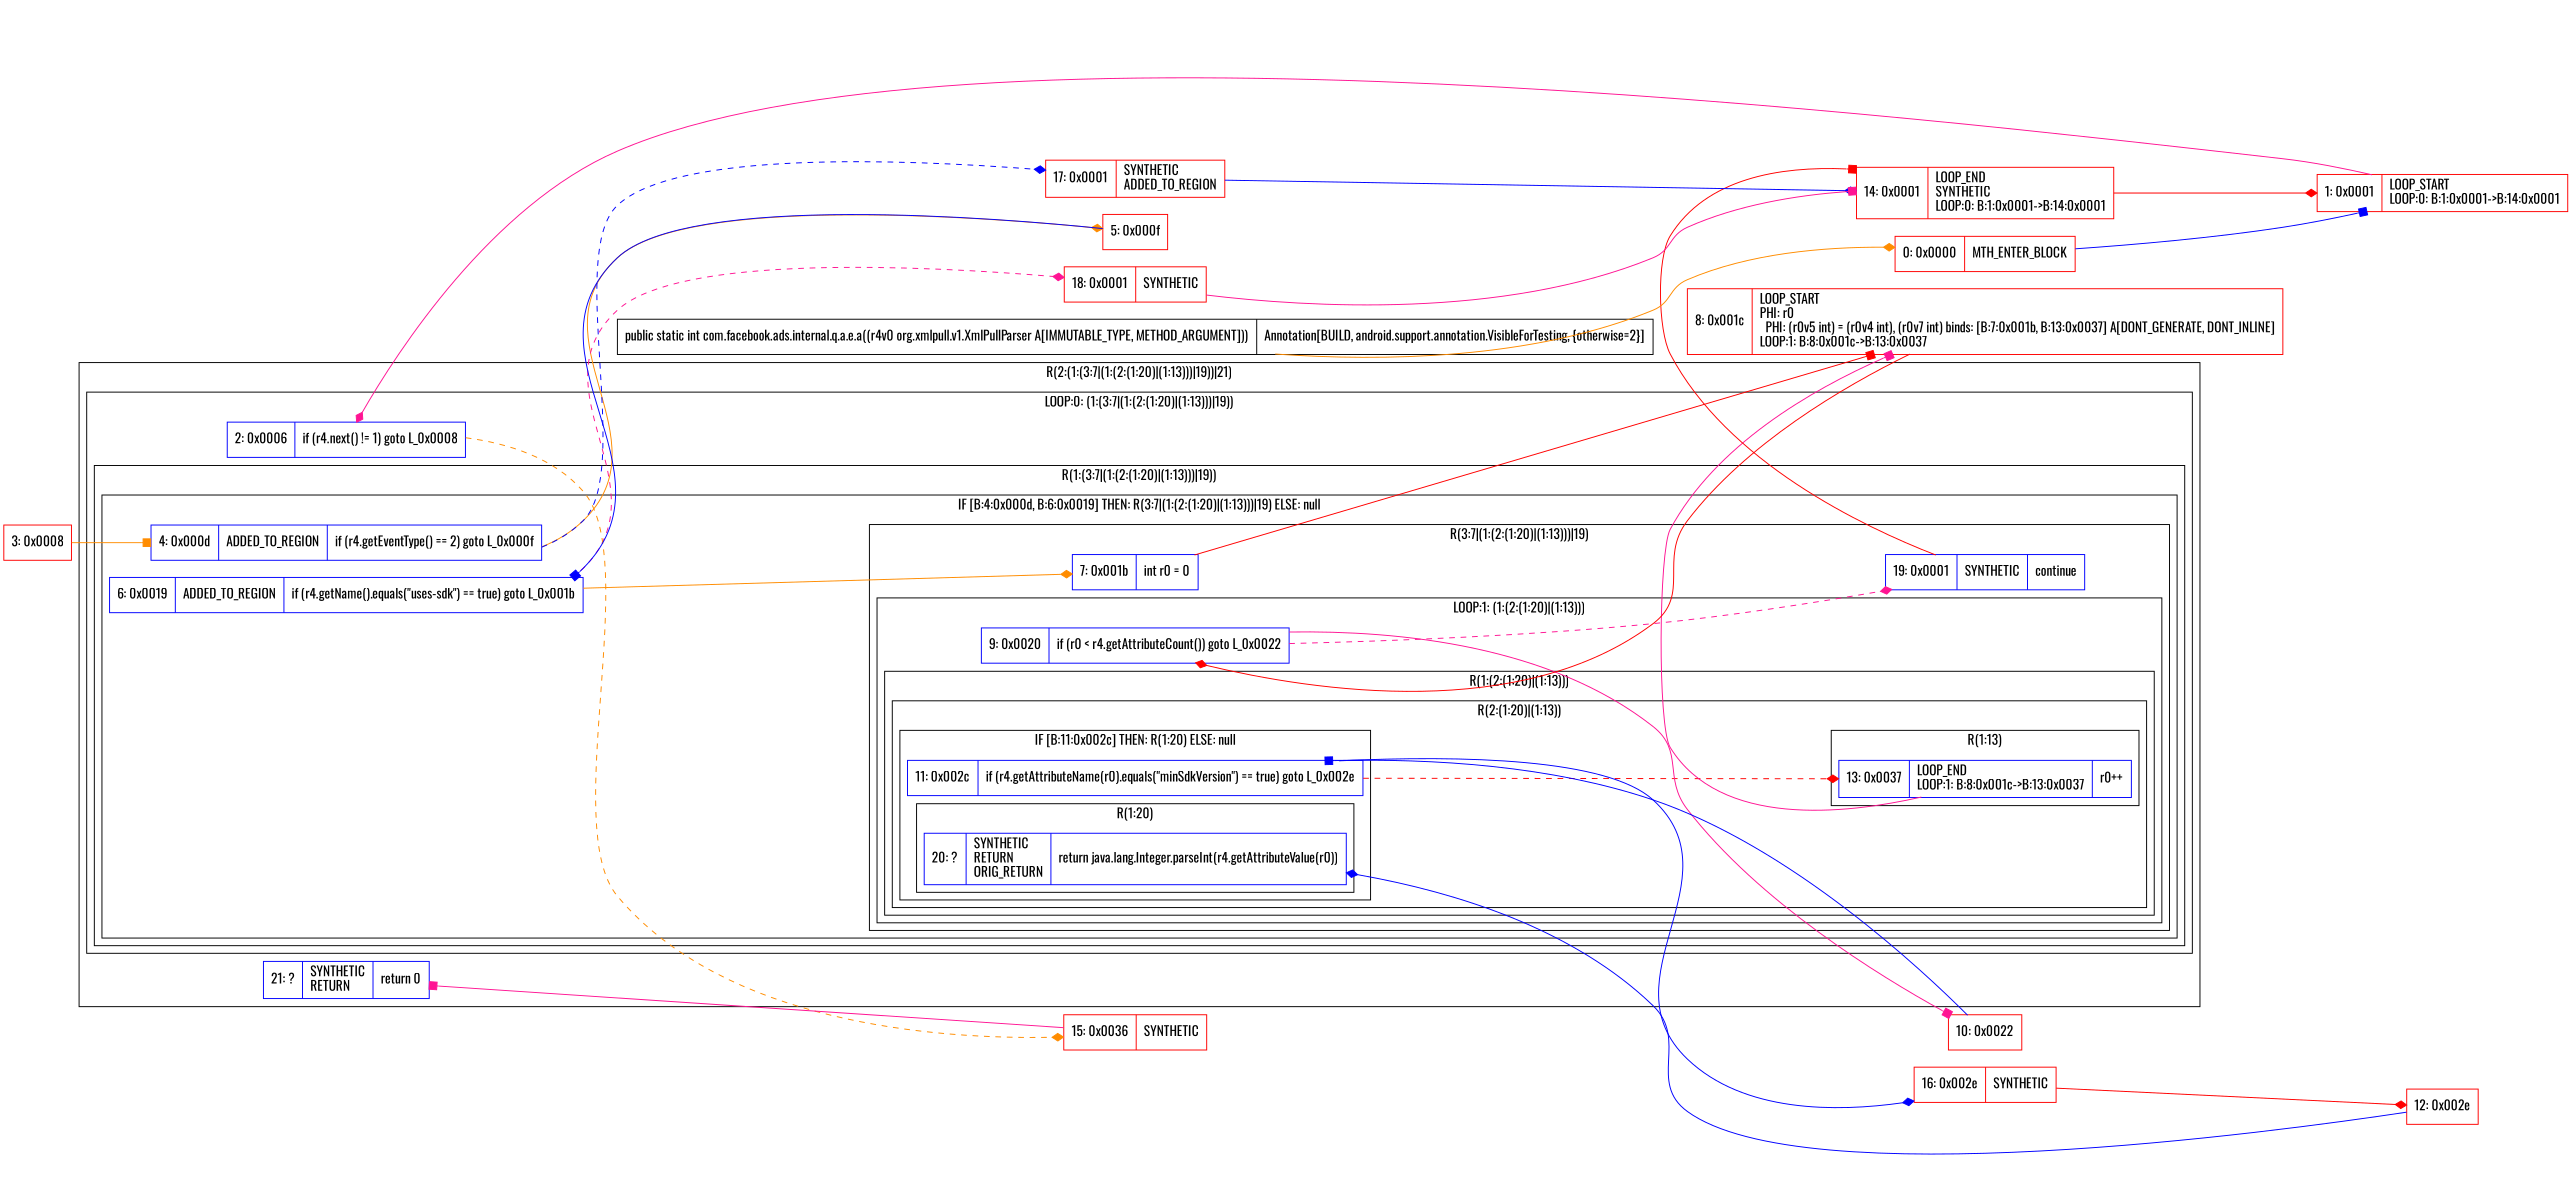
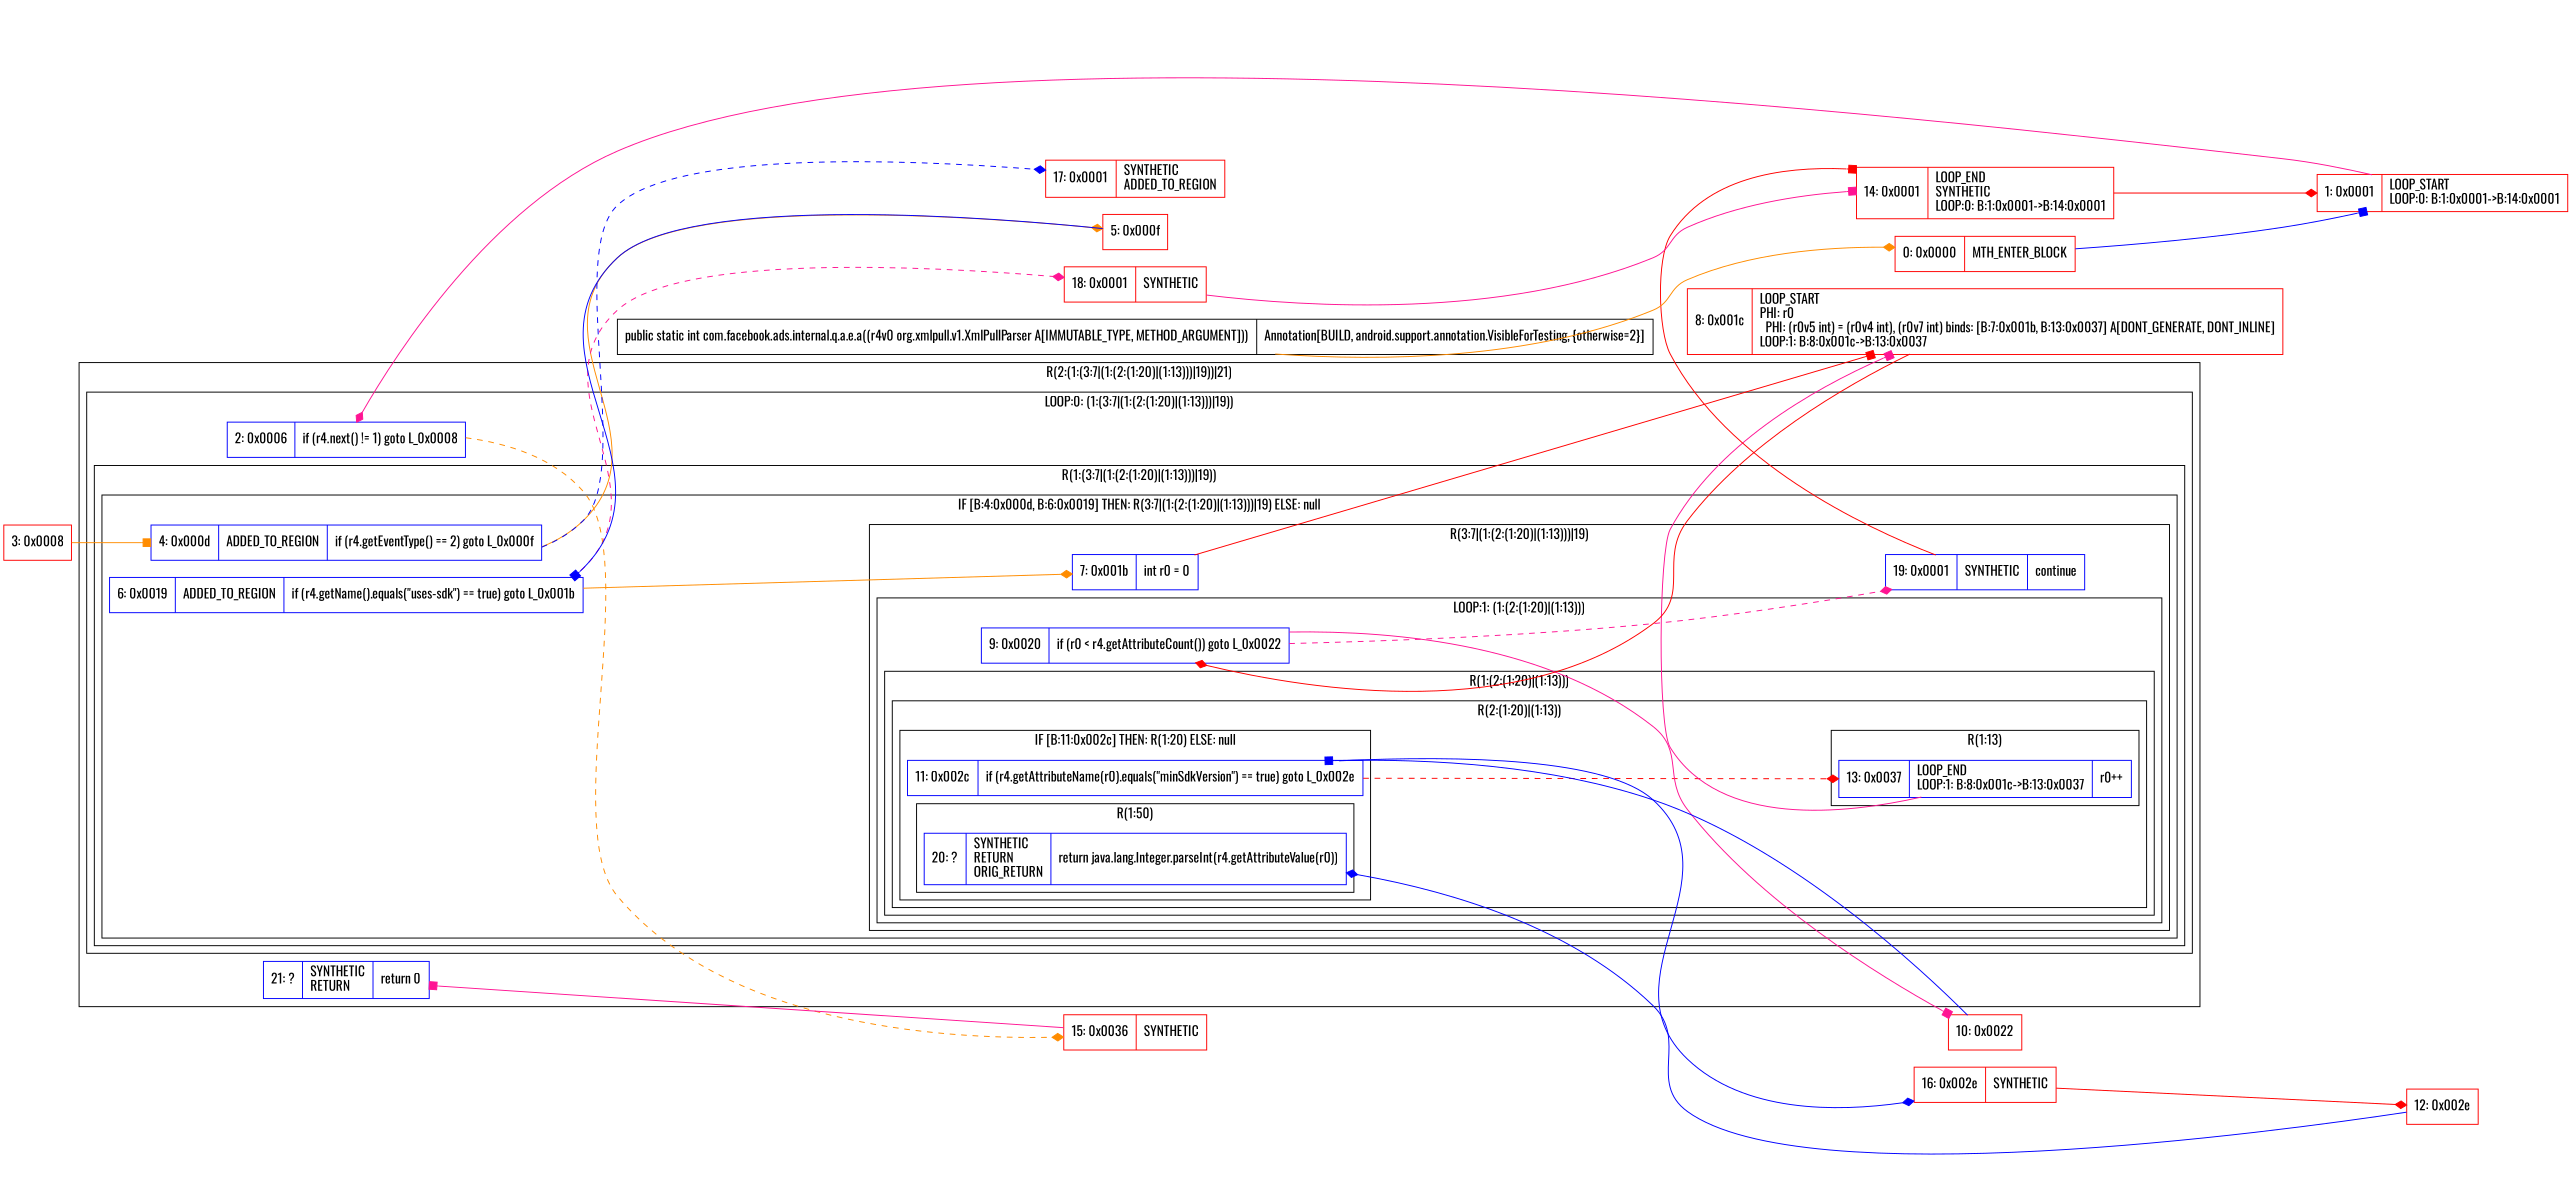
(1535, 185) -> none
(1135, 815) -> (1135, 815)
